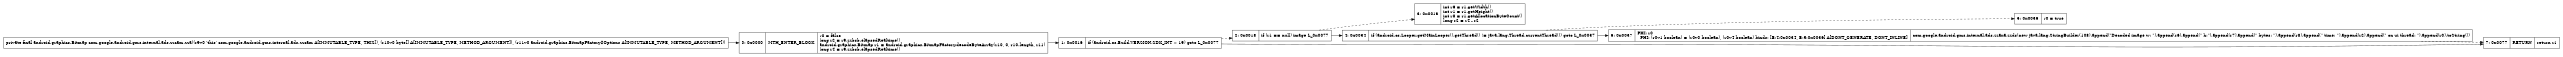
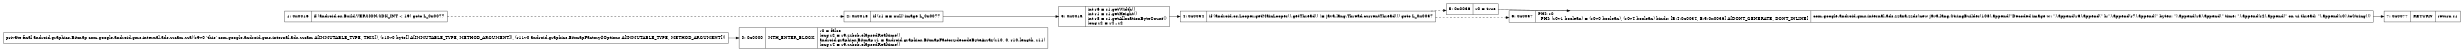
none -> (1533, 10)
(1365, 24) -> (999, 17)
(1335, 36) -> (1173, 17)
(1601, 36) -> (1471, 17)
(2451, 42) -> (2377, 17)
(1052, 43) -> none
(1851, 45) -> none
